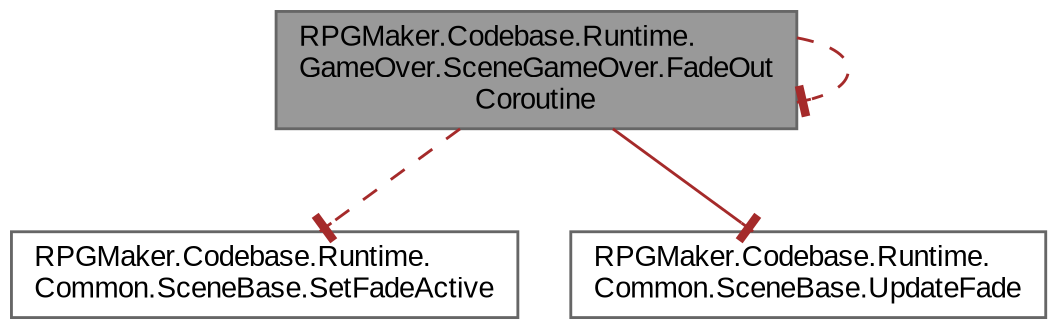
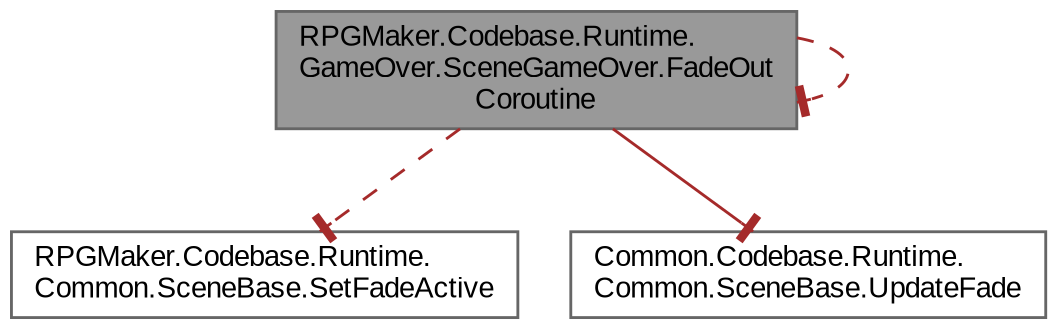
(808, 275) -> (808, 275)
